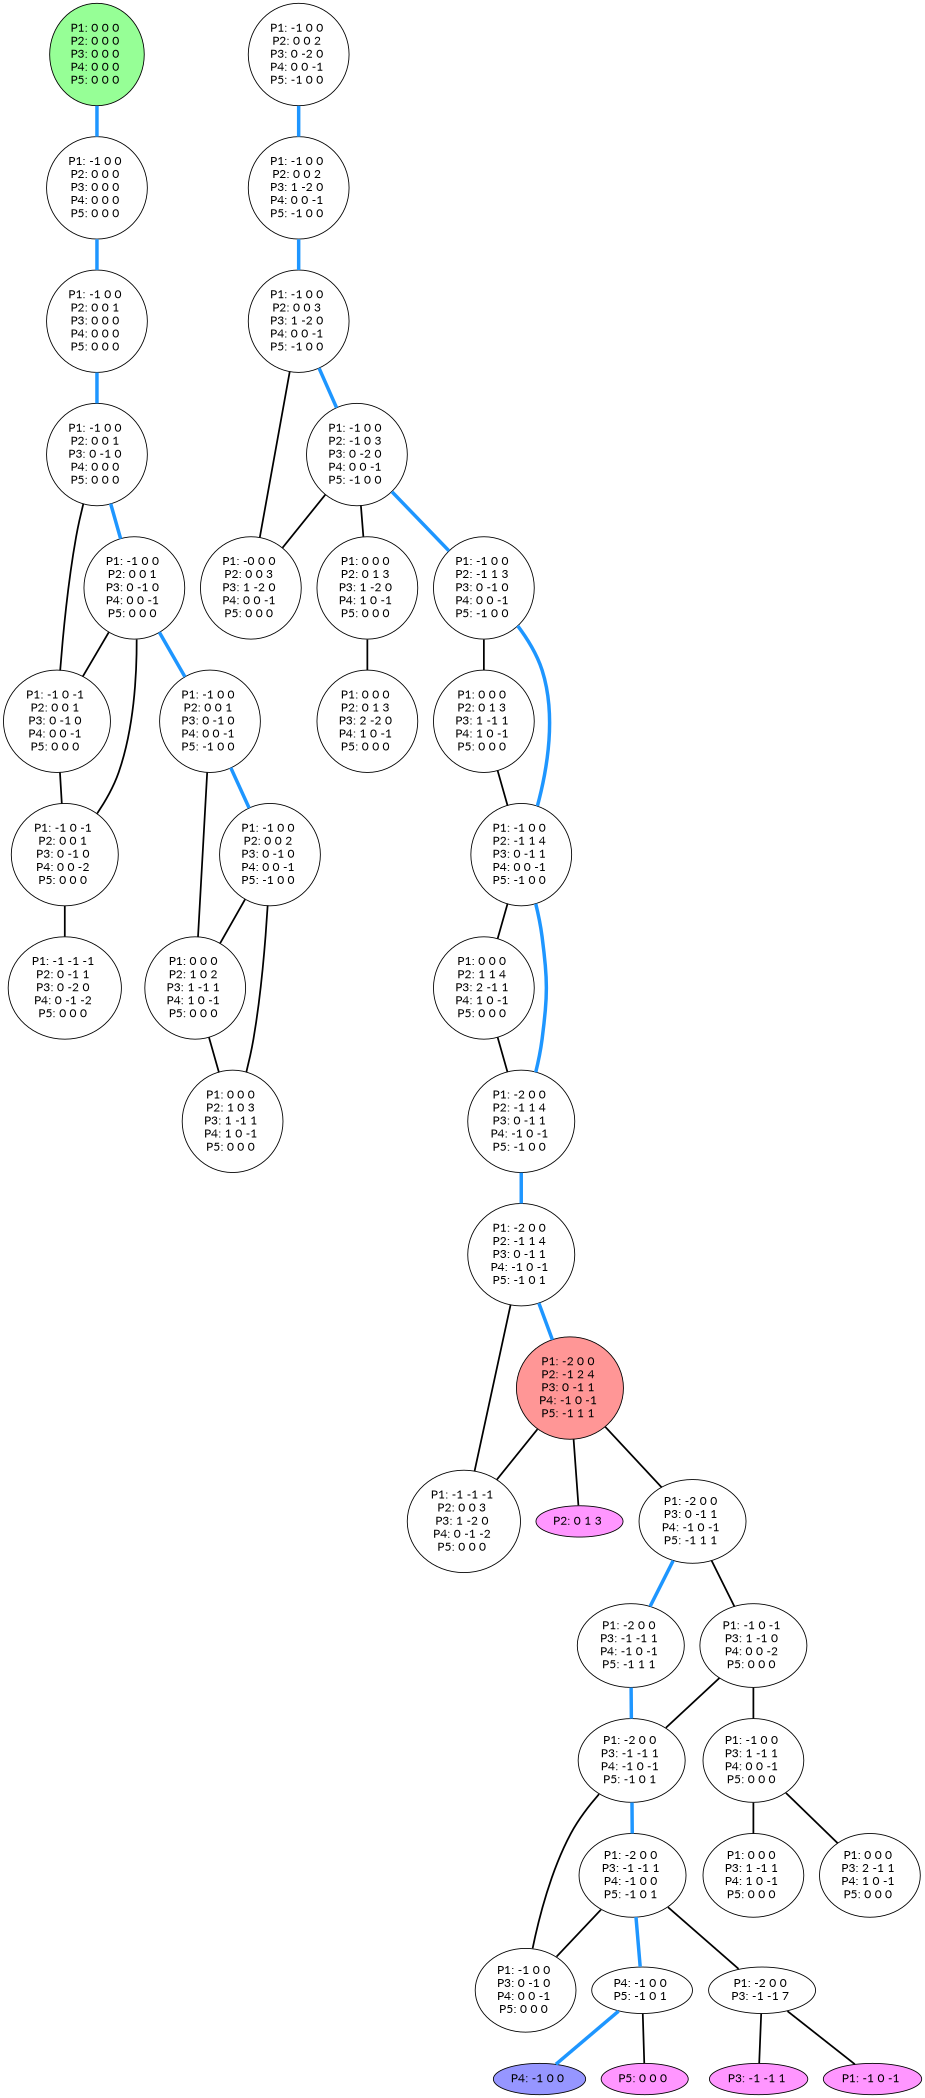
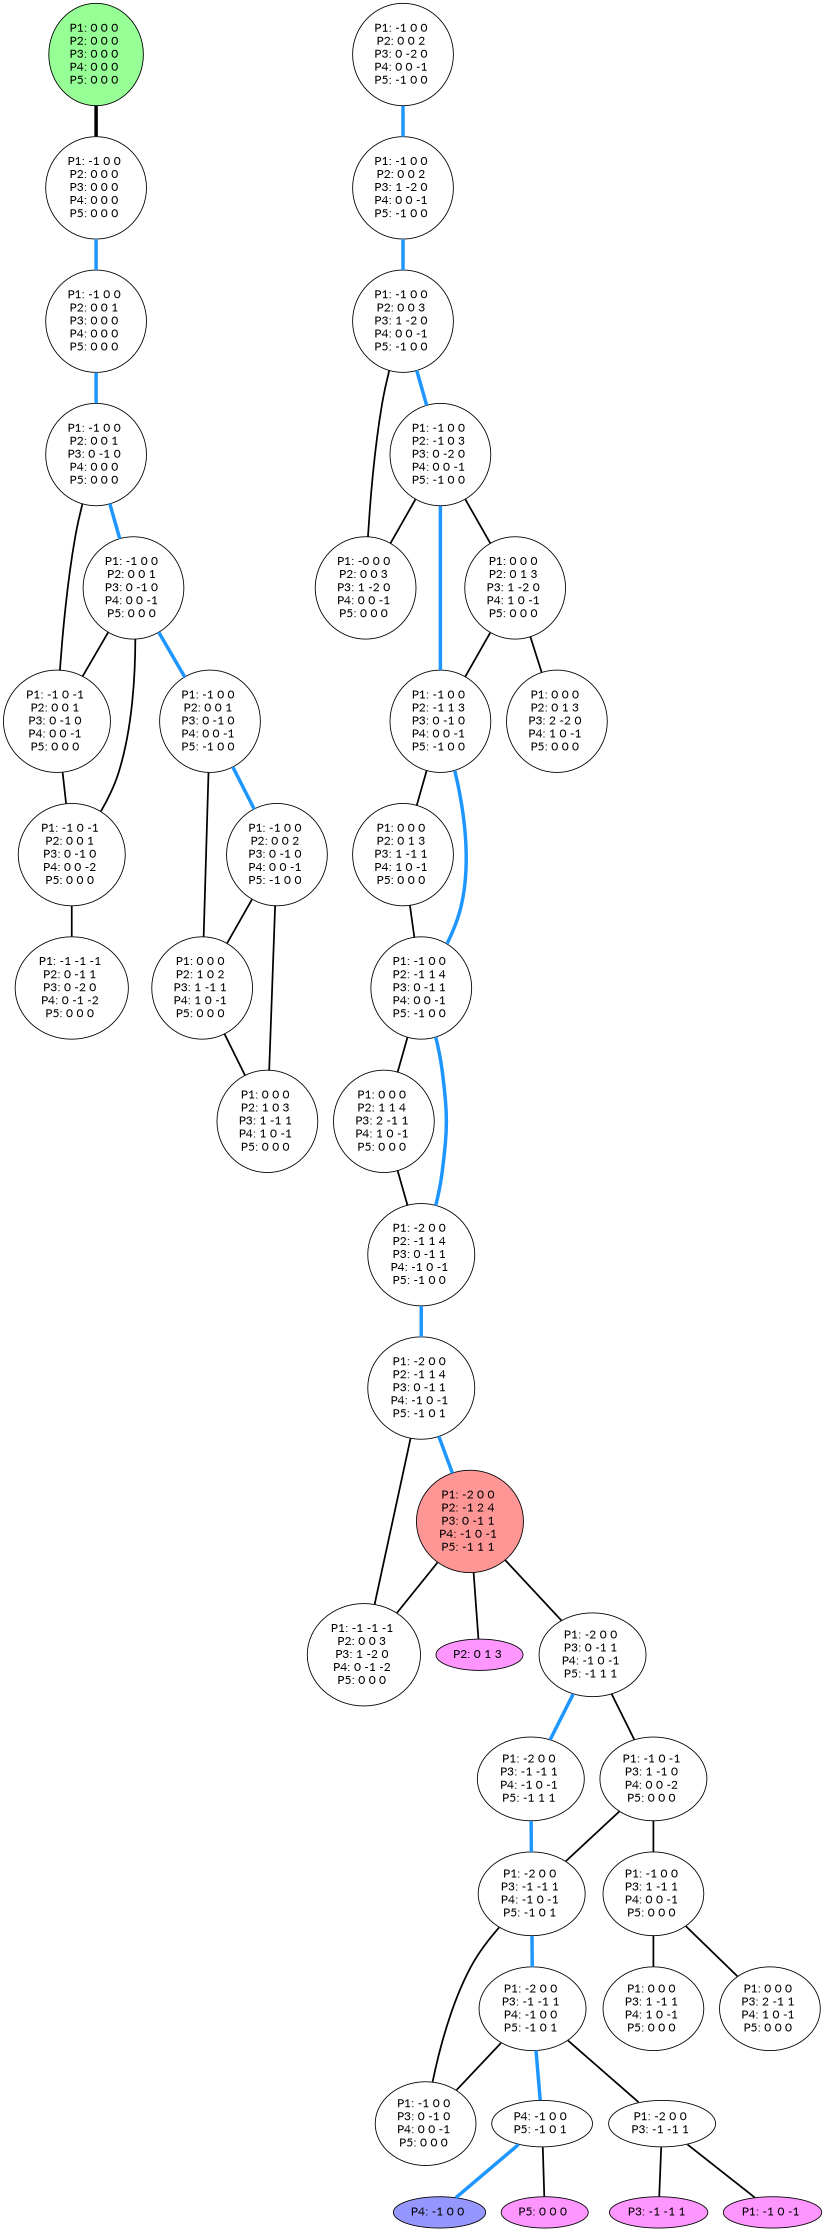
(97, 121) -> (96, 121)
none -> (478, 655)
(762, 1990) -> (662, 2124)
